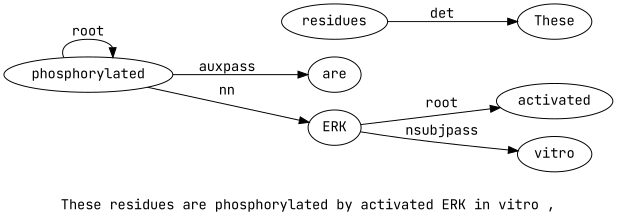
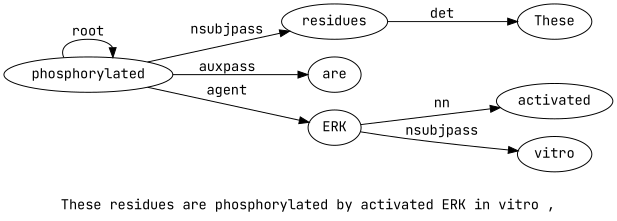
none -> (214, 48)
(227, 91) -> (227, 91)
(442, 104) -> (442, 104)
